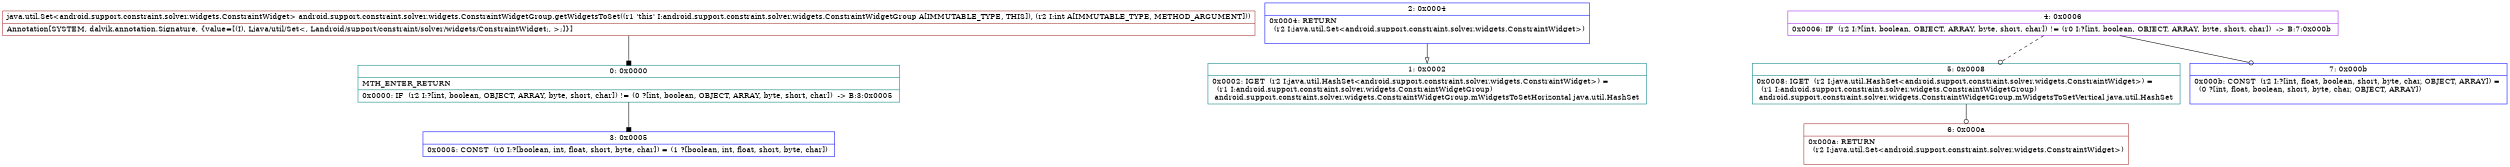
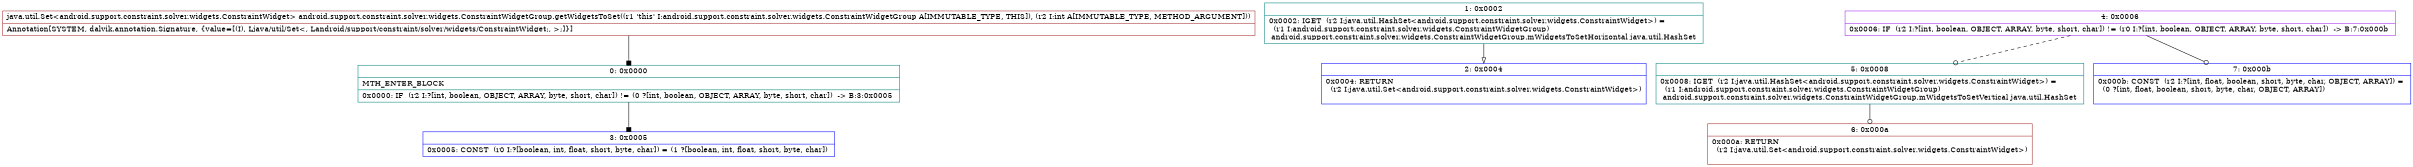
(1427, 51) -> (1484, 51)
(407, 83) -> (403, 83)
